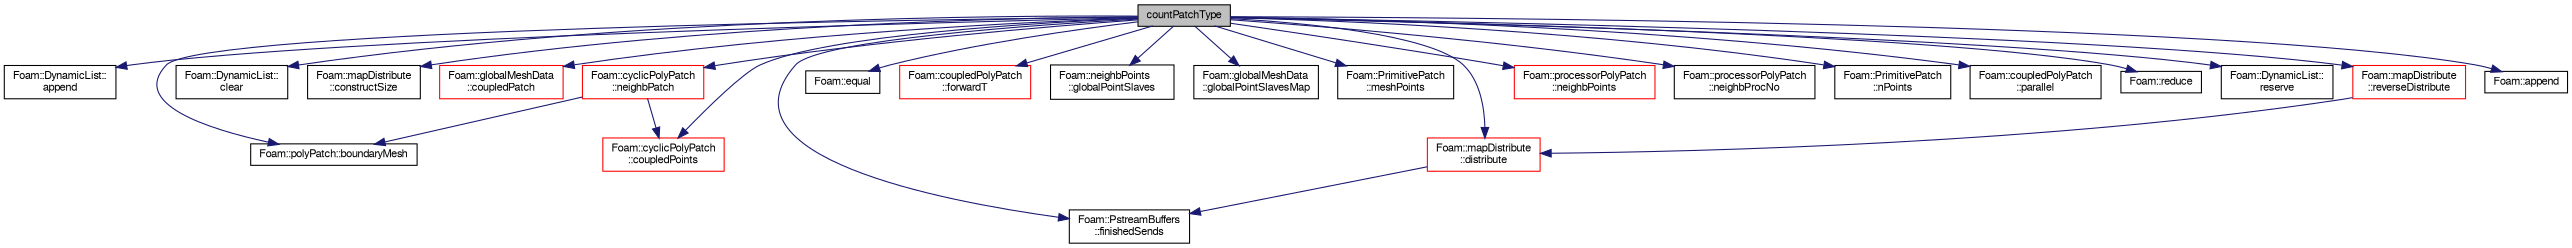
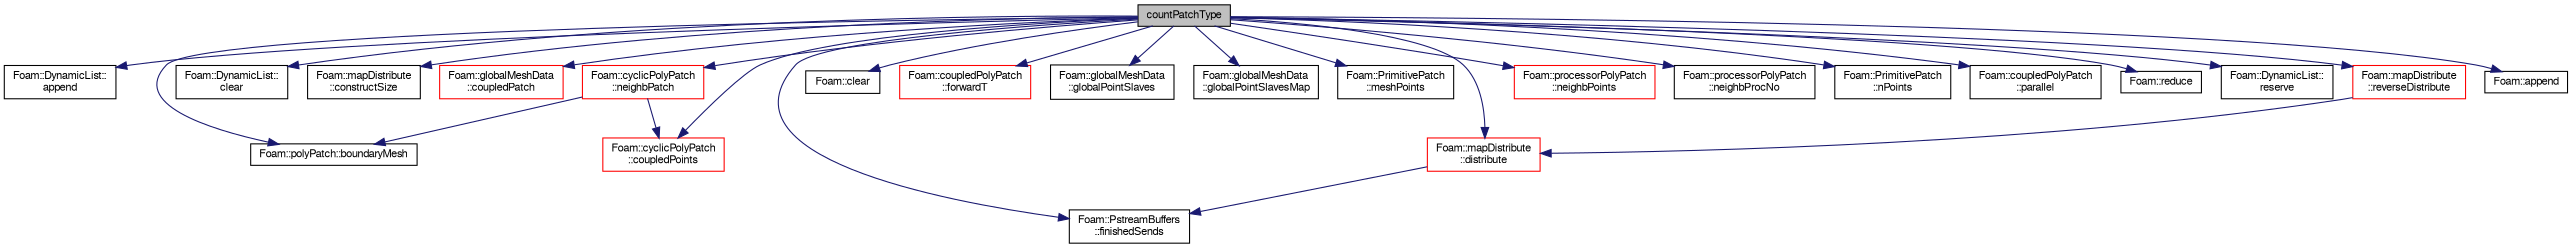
(843, 82) -> (843, 82)
(1112, 82) -> (1112, 82)
